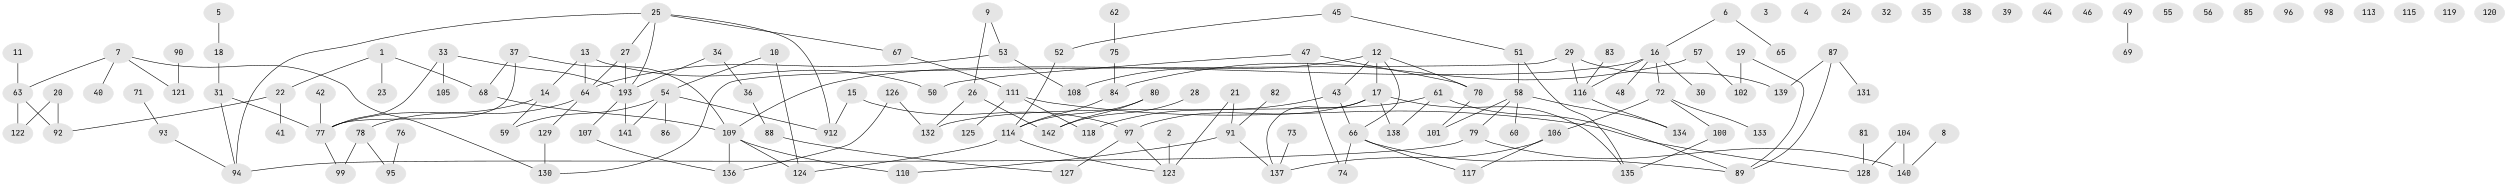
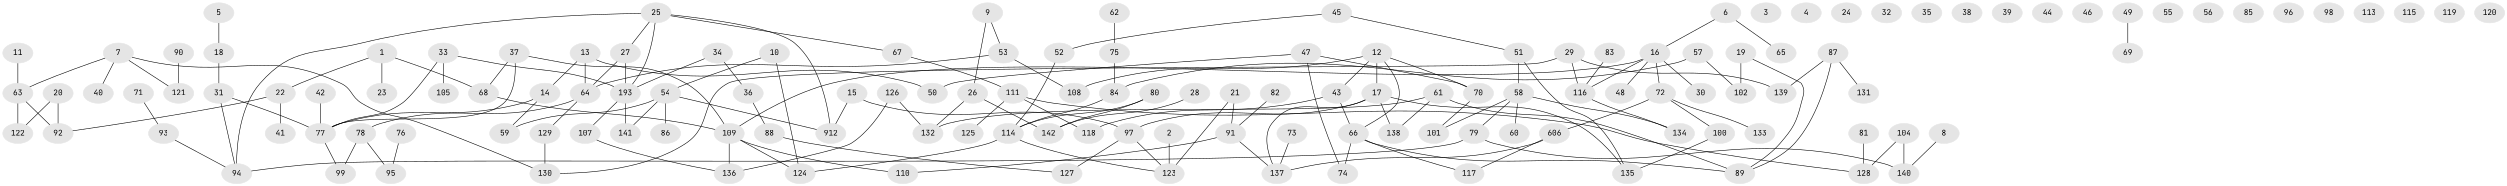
(1554, 133) -> (1554, 133)
